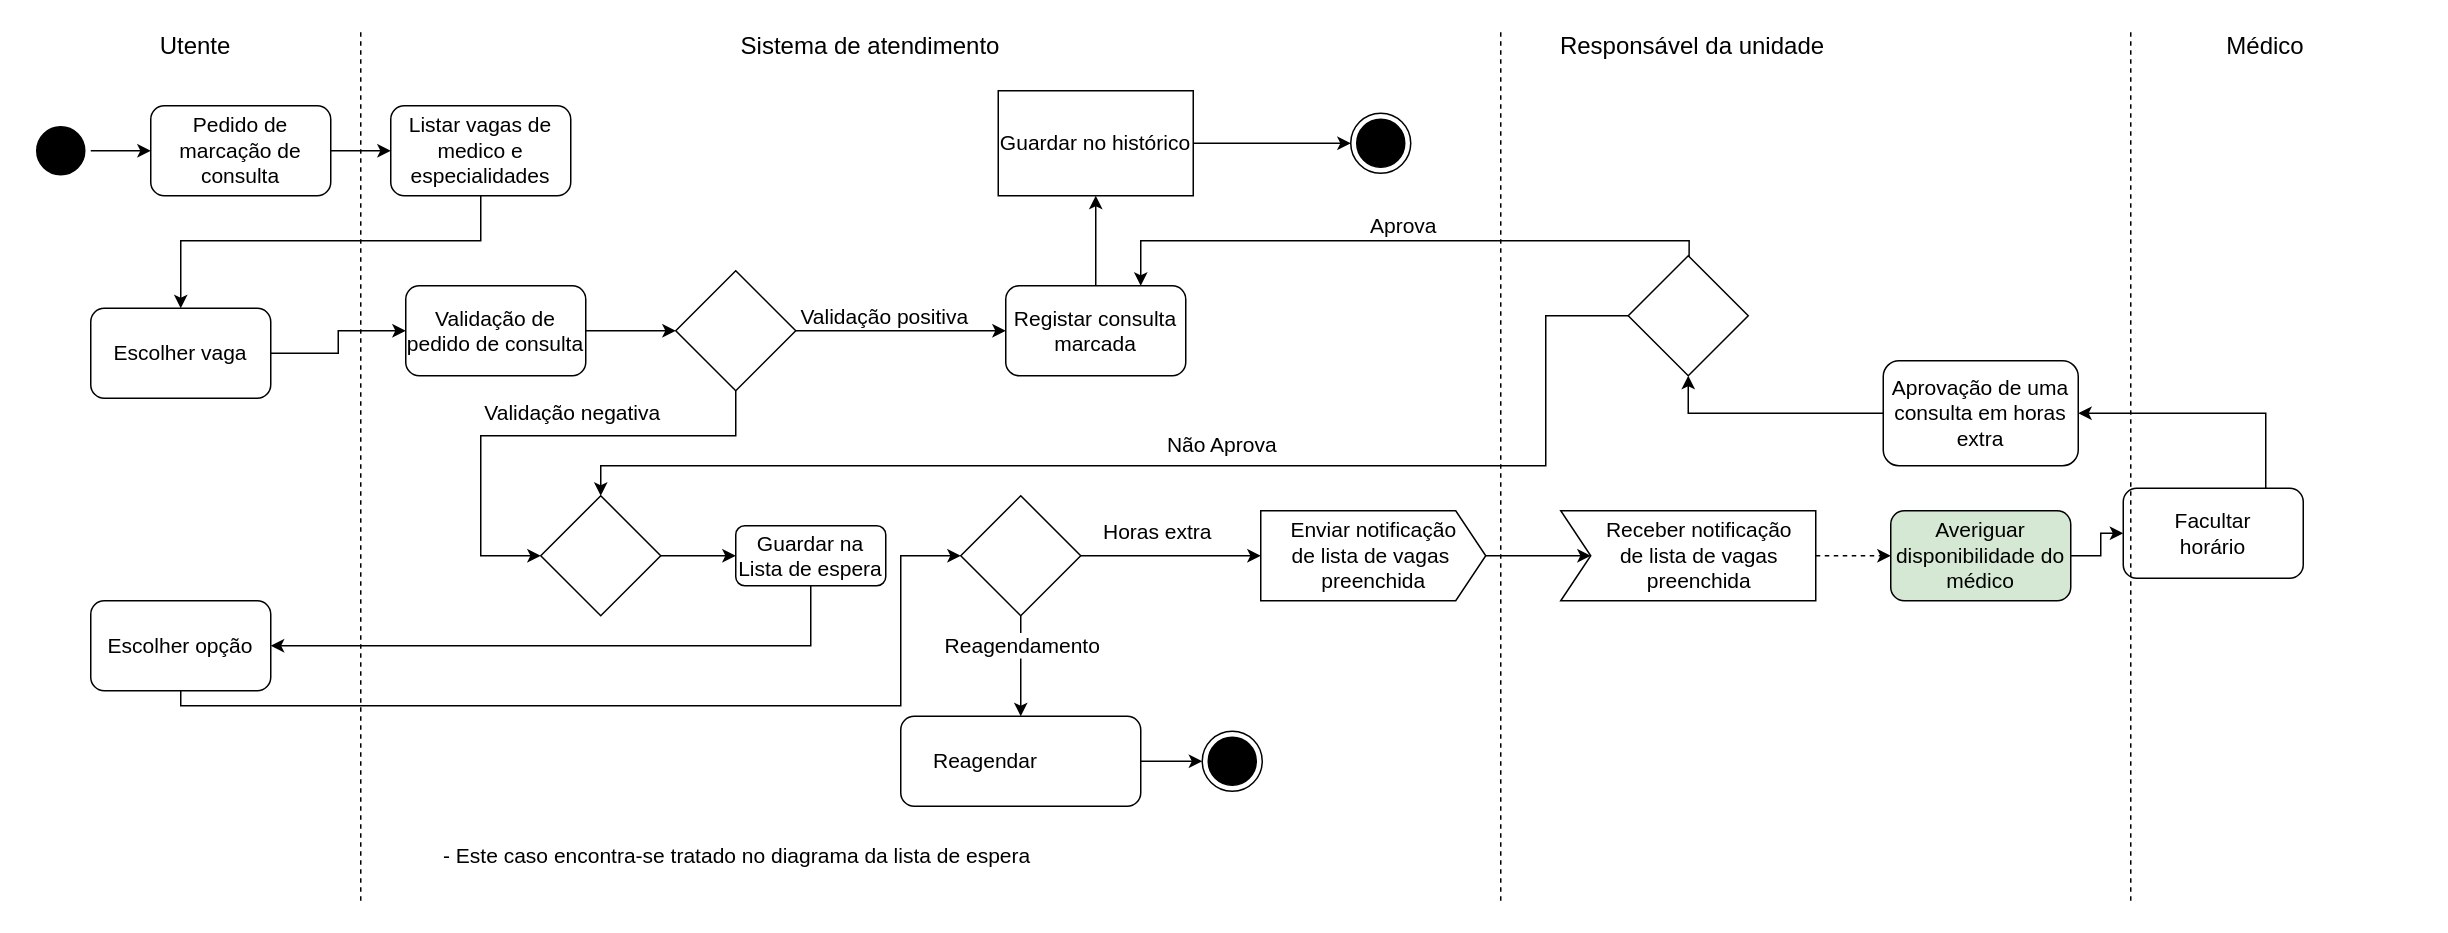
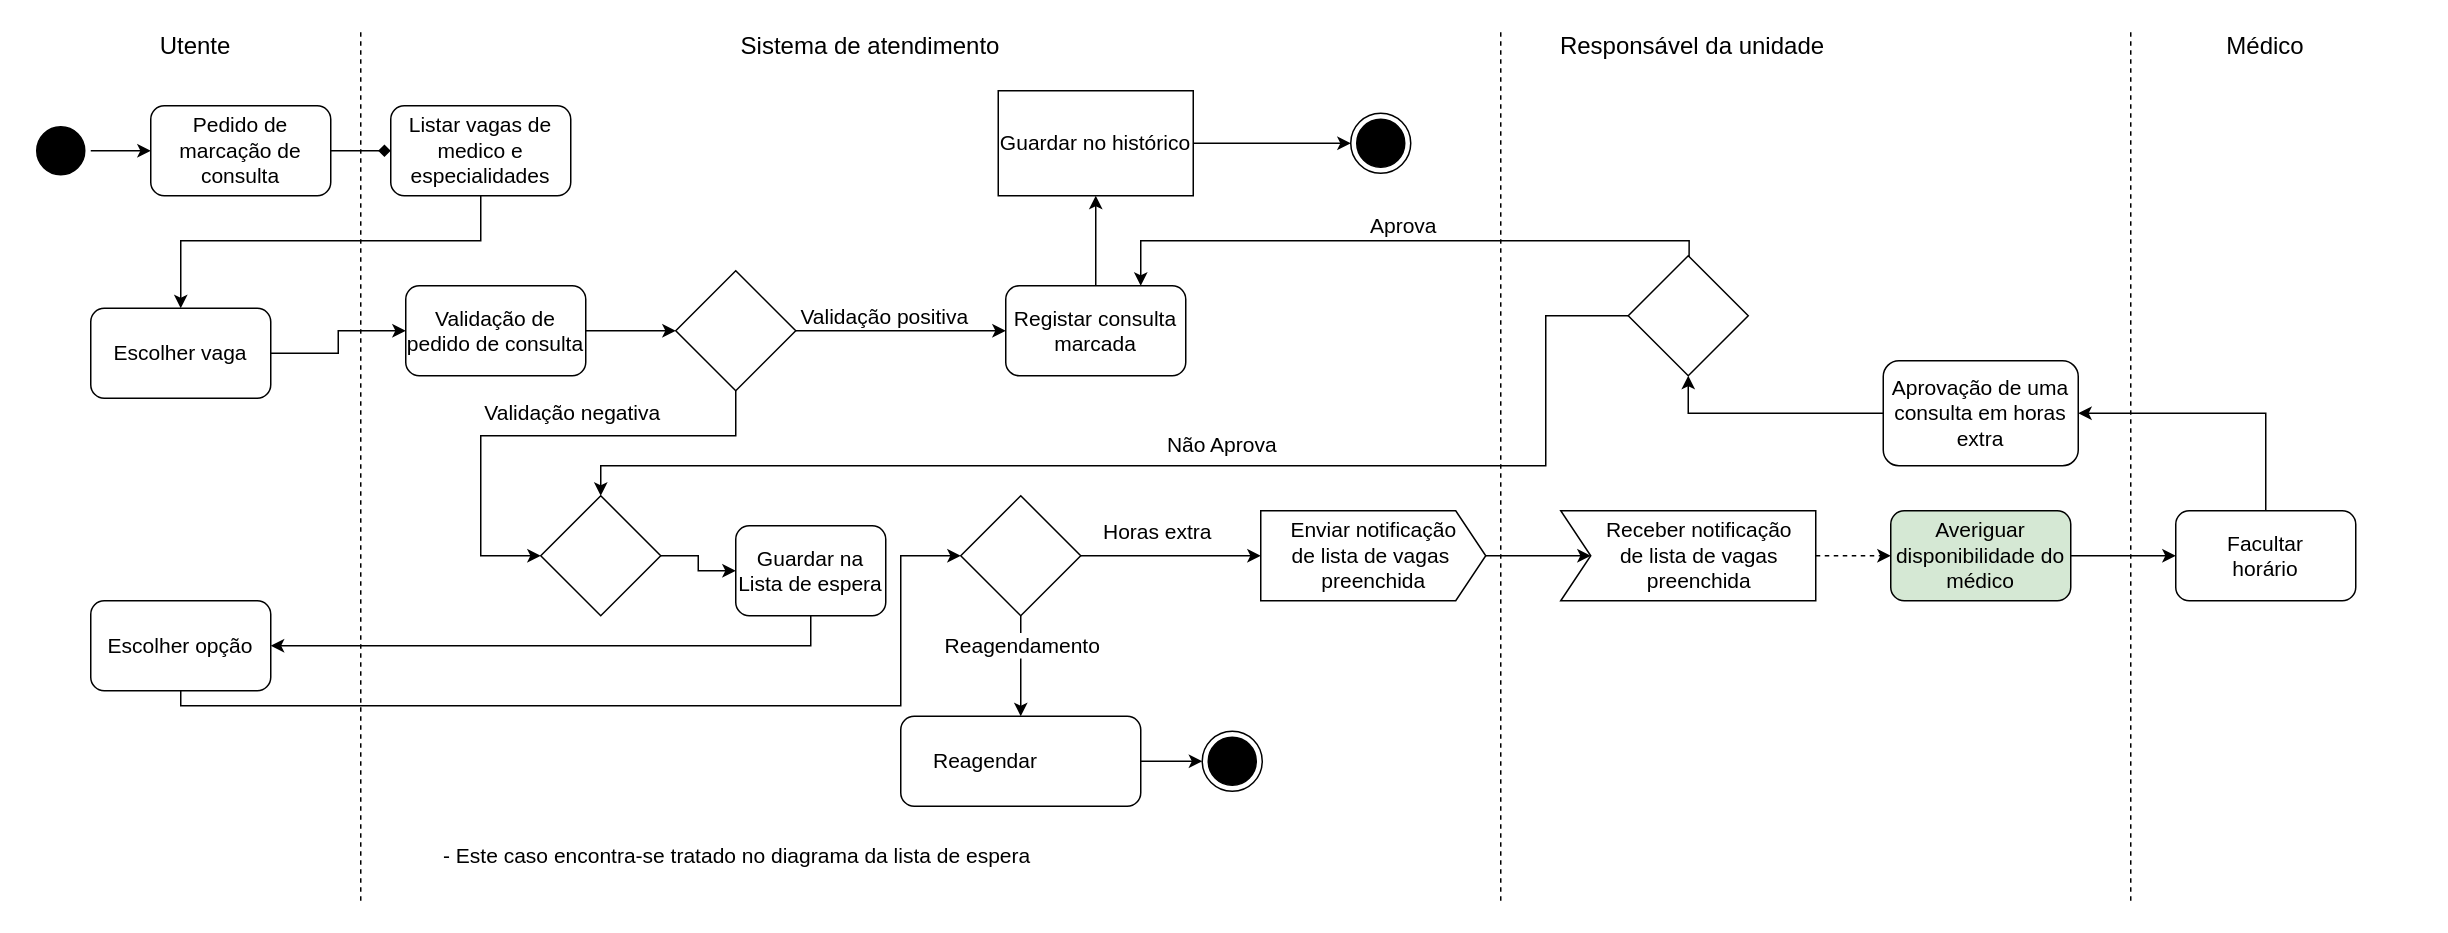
(379, 151) -> (378, 151)
(2213, 533) -> (2266, 556)
(811, 556) -> (811, 571)
